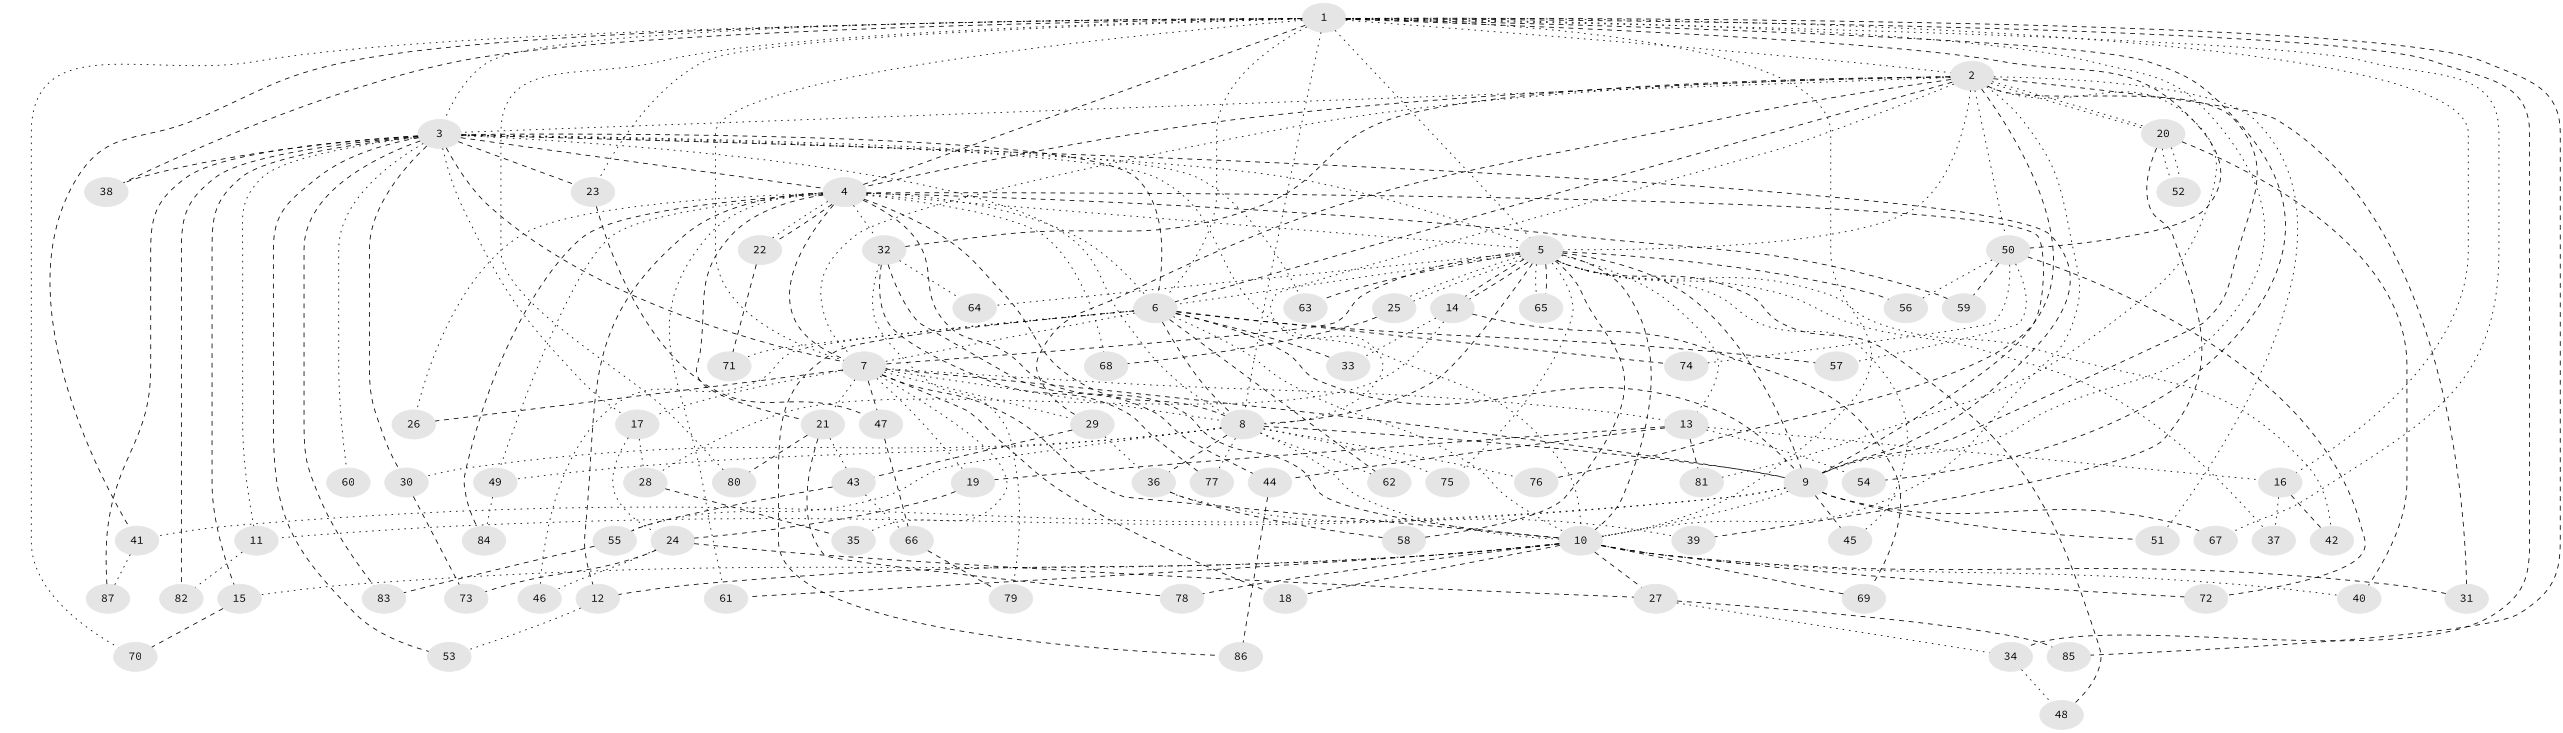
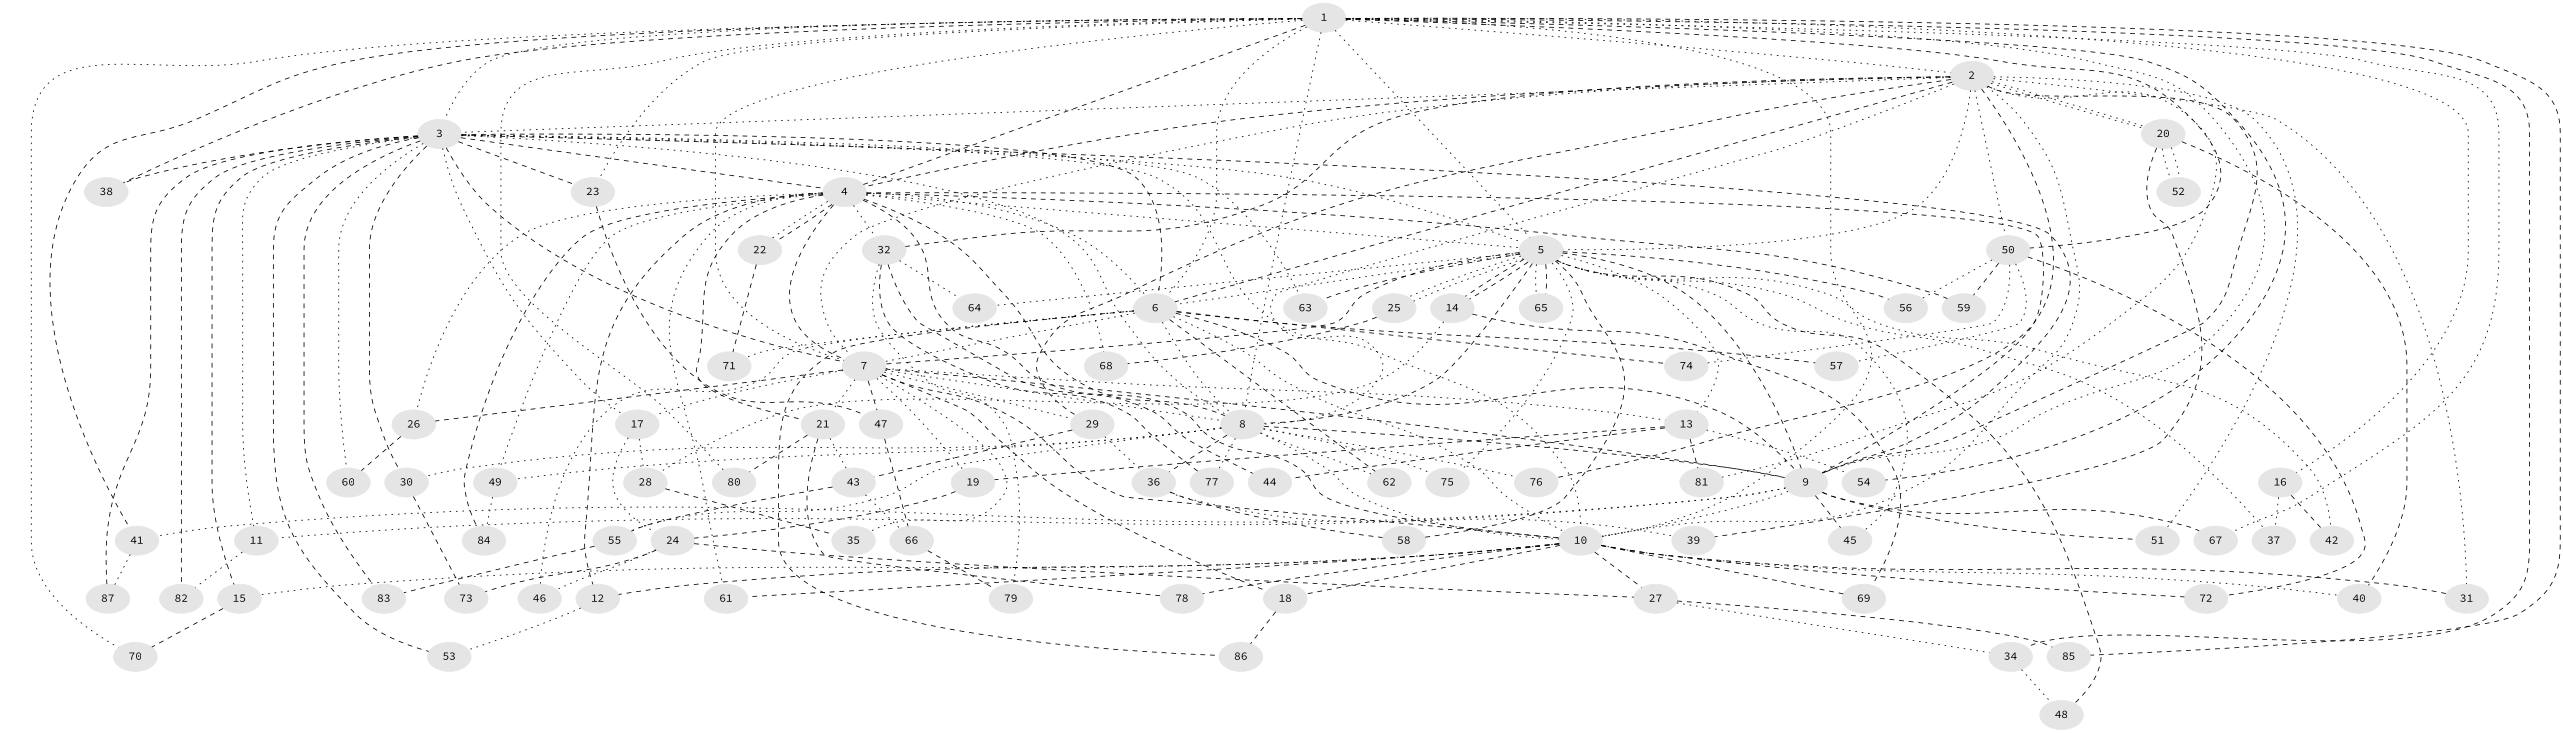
(2360, 201) -> (2360, 201)
(1348, 366) -> none
(1192, 370) -> (1192, 370)
(1651, 378) -> none
none -> (381, 454)
(1983, 454) -> none
(1255, 573) -> (1263, 628)
